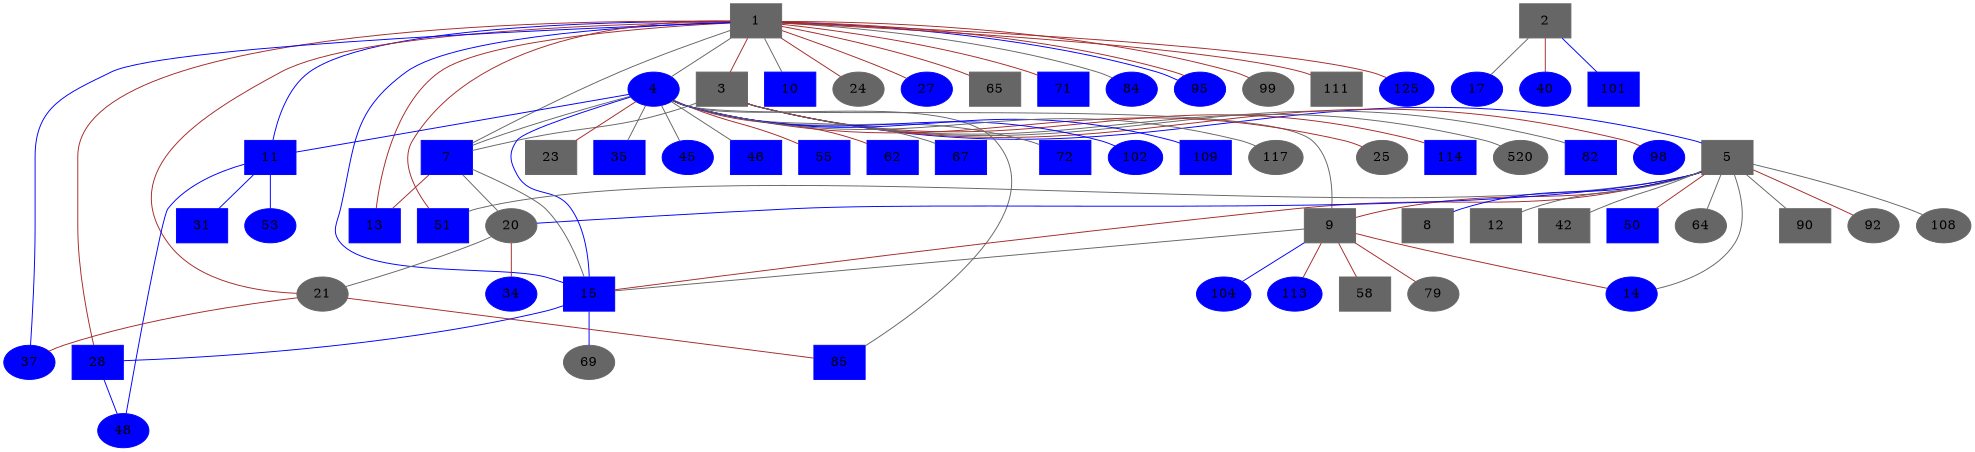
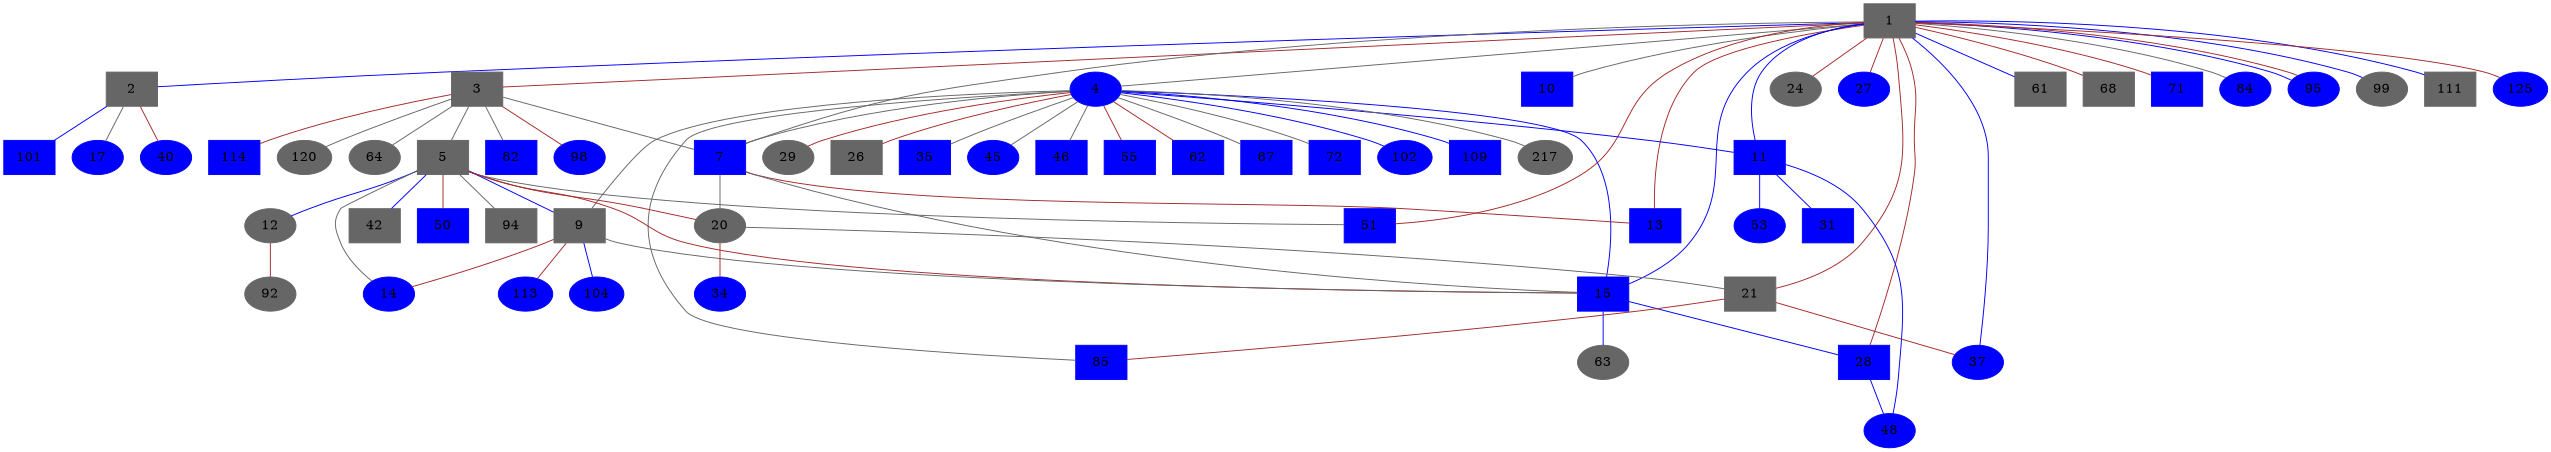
(1017, 34) -> (2242, 49)
none -> (1011, 50)
(1180, 52) -> (2172, 31)
(995, 89) -> (2109, 89)
none -> (2040, 89)
(1225, 123) -> (460, 123)
(551, 157) -> (857, 157)
(1276, 157) -> (1545, 157)
(1382, 157) -> (788, 157)
(1521, 157) -> (305, 157)
(1612, 192) -> (354, 194)
(1714, 192) -> (422, 126)
(1803, 192) -> (270, 260)
(1637, 194) -> (409, 192)
(1529, 197) -> (511, 192)
(1120, 206) -> (616, 203)
(1428, 226) -> none
(1496, 226) -> (270, 226)
(1805, 226) -> (511, 226)
(1944, 226) -> none
(323, 294) -> (1750, 294)
(1365, 294) -> none
(1433, 294) -> none
(589, 362) -> (1603, 362)
